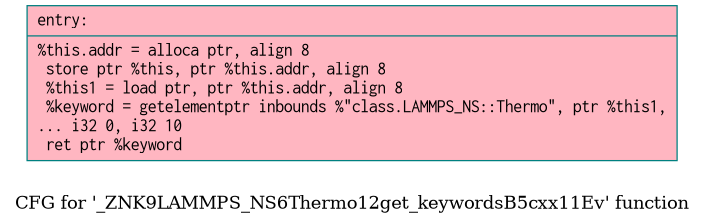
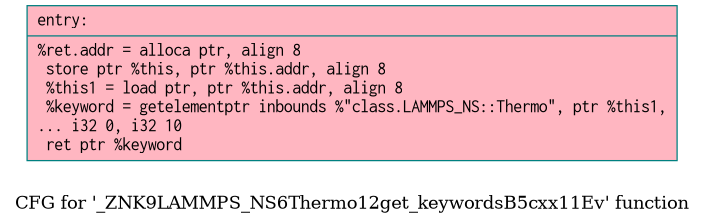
(174, 50) -> (169, 50)
